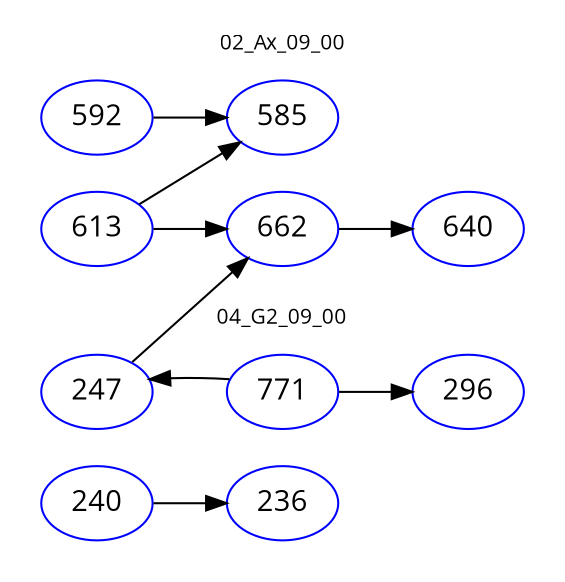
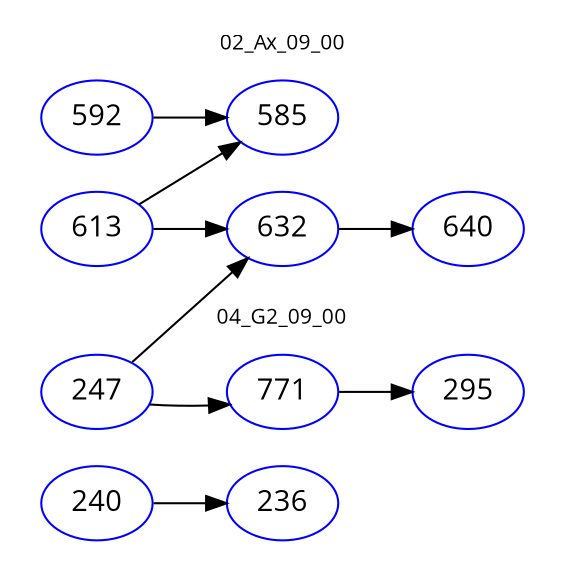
(283, 229) -> (283, 229)
(200, 378) -> (179, 406)
(468, 392) -> (468, 392)
